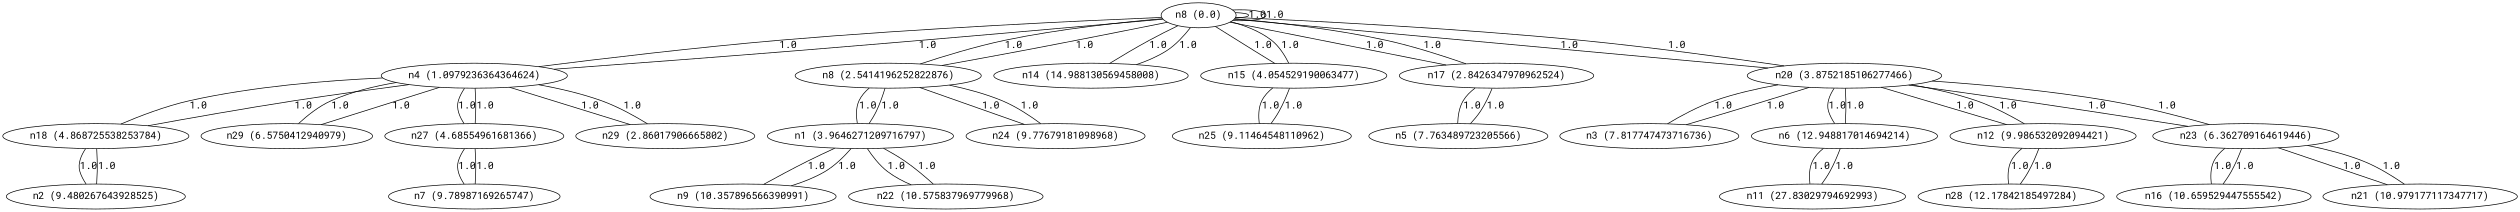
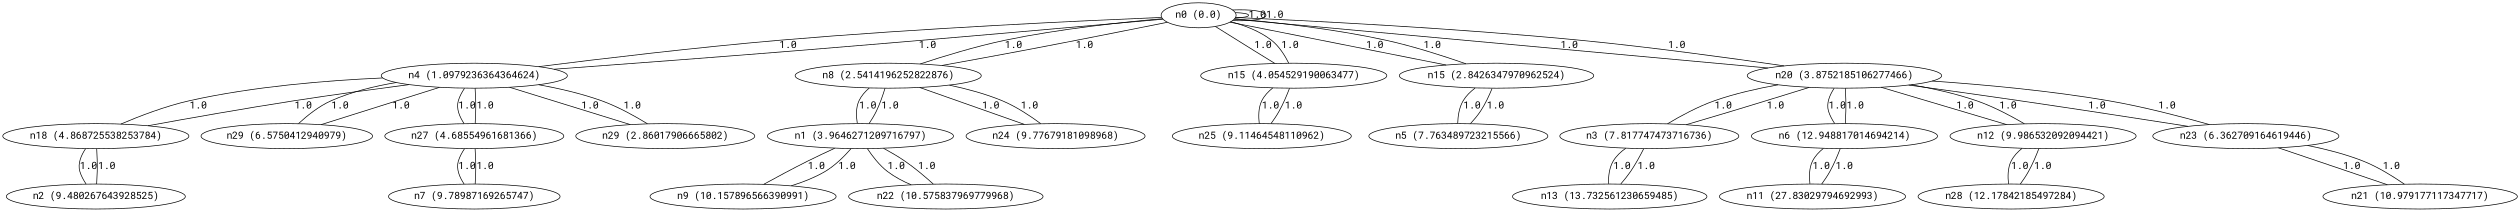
(1199, 15) -> (1199, 15)
(1091, 76) -> none
(1497, 76) -> (1497, 76)
(1458, 136) -> (1458, 136)
(743, 197) -> (743, 197)
none -> (1610, 197)
(2214, 197) -> none
